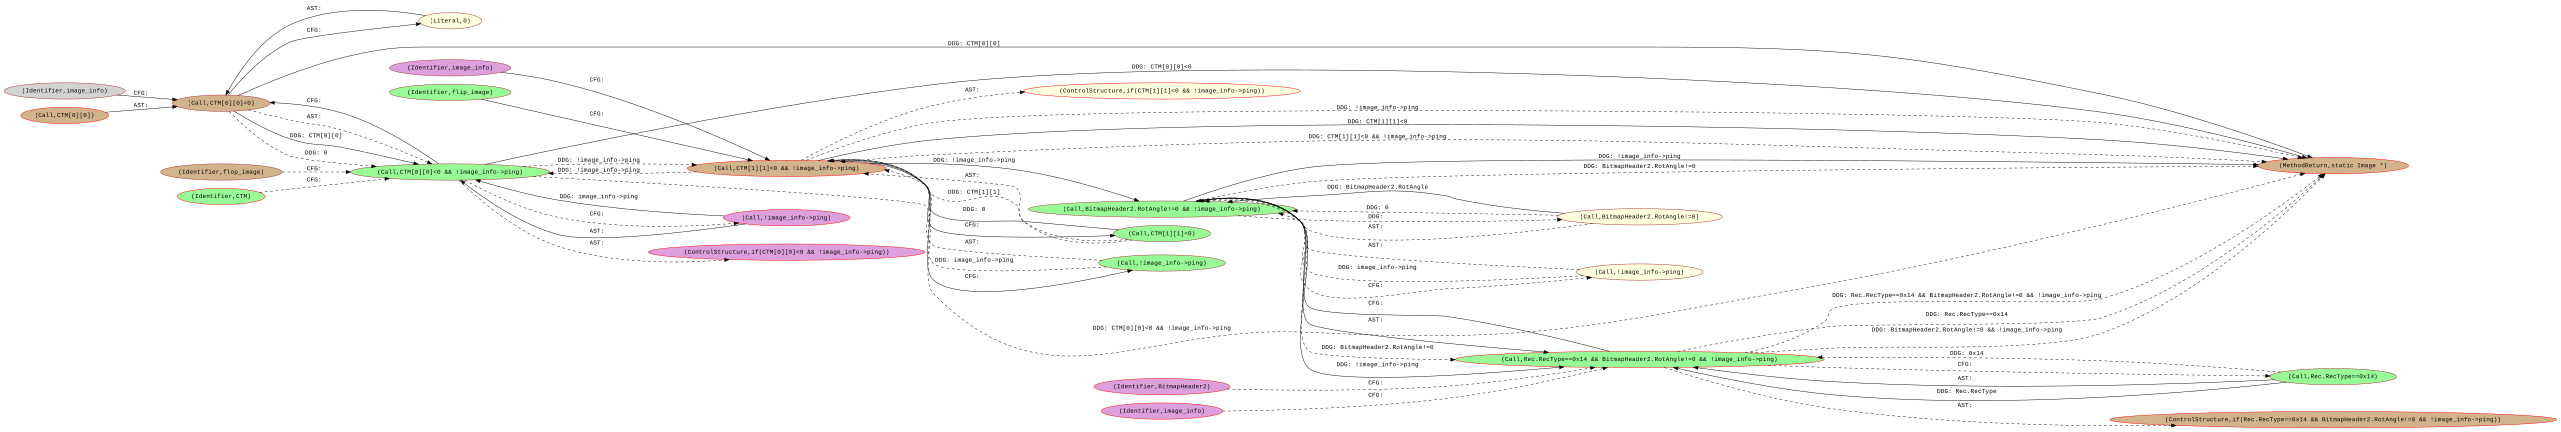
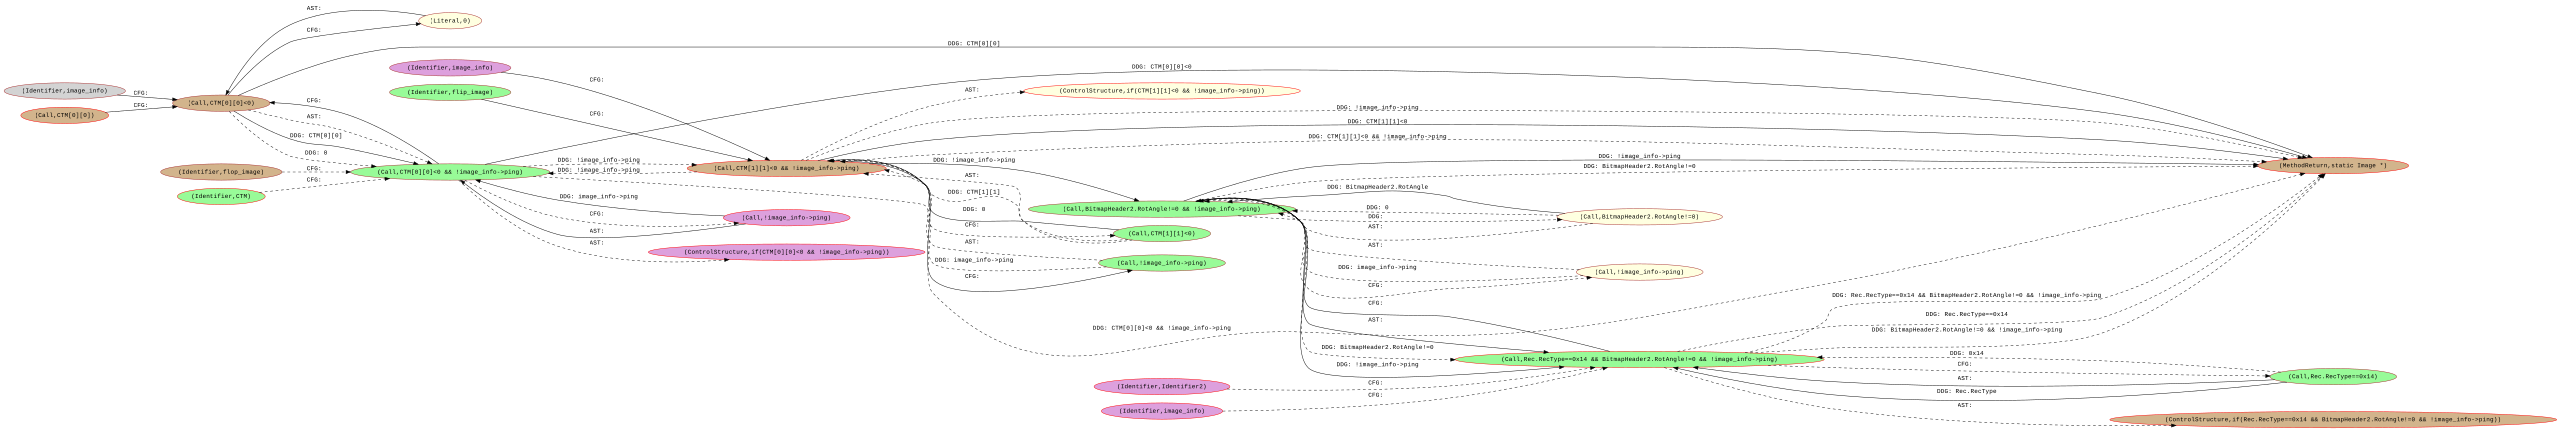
(143, 105) -> (143, 105)
(949, 233) -> (949, 233)
(1162, 387) -> (1162, 387)
